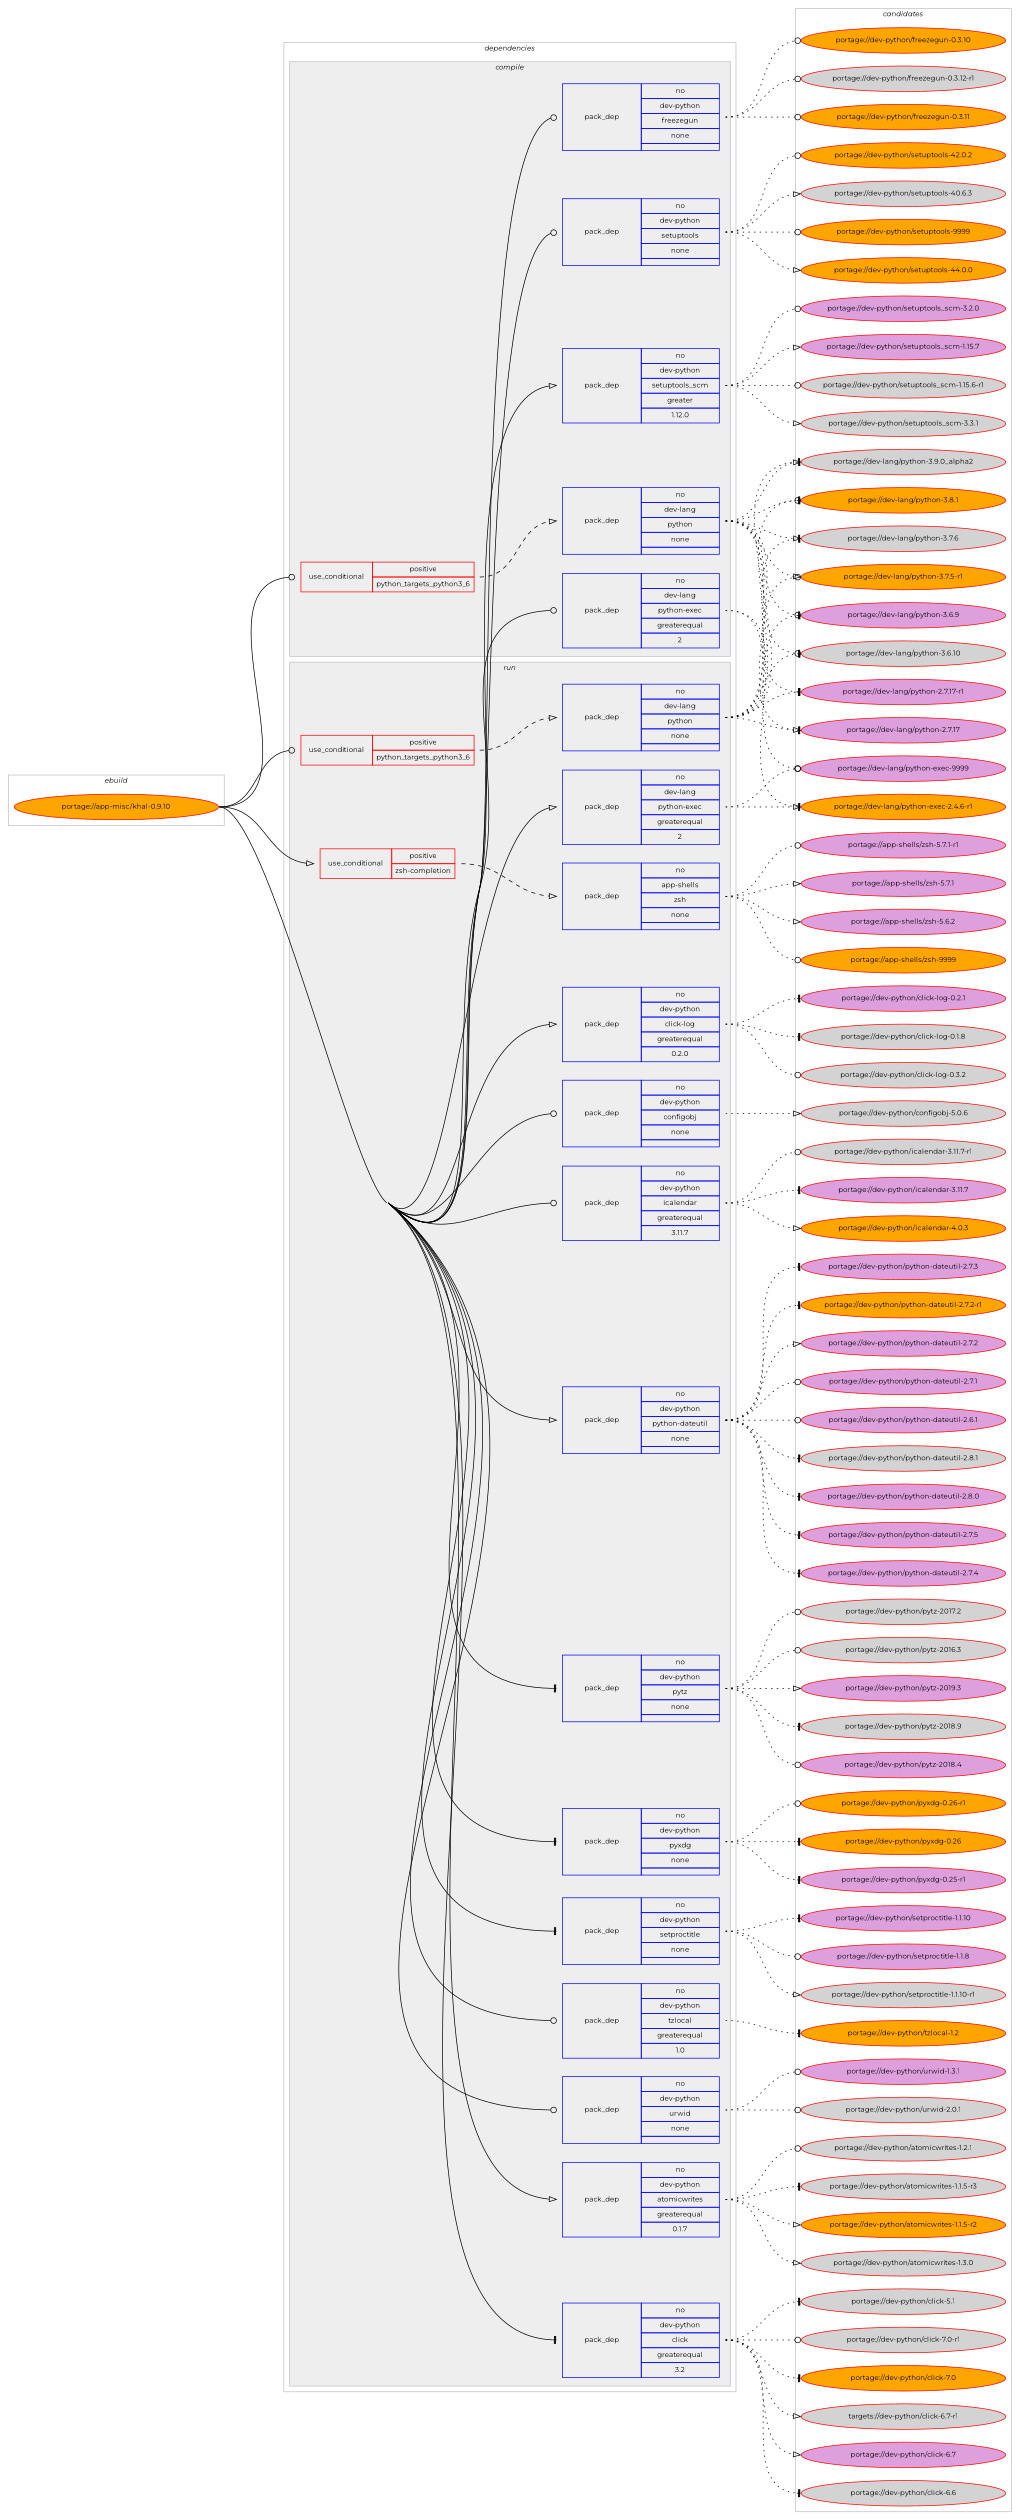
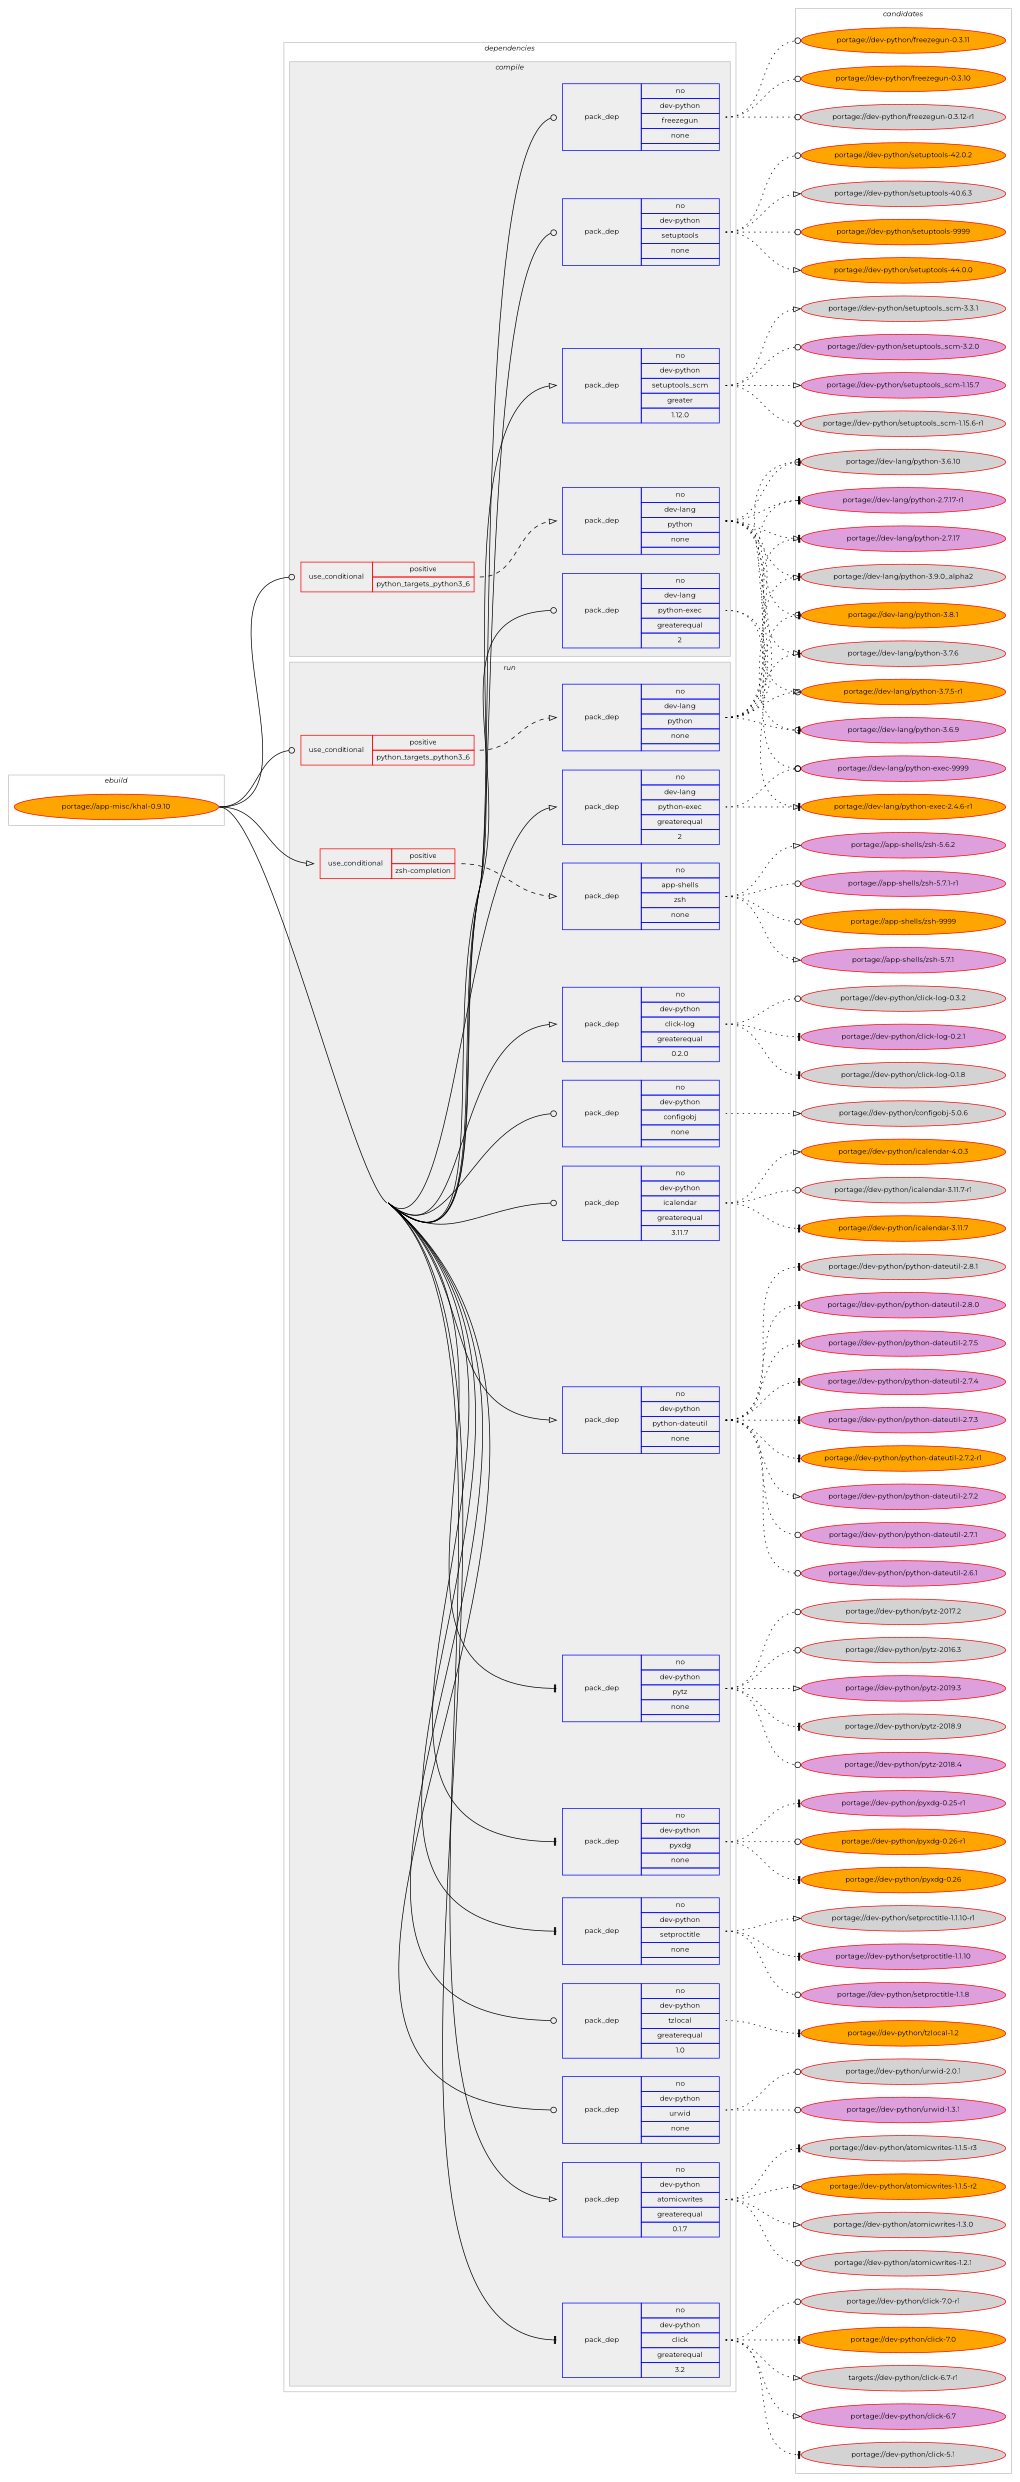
(903, 1190) -> (903, 1229)
(903, 2493) -> none
